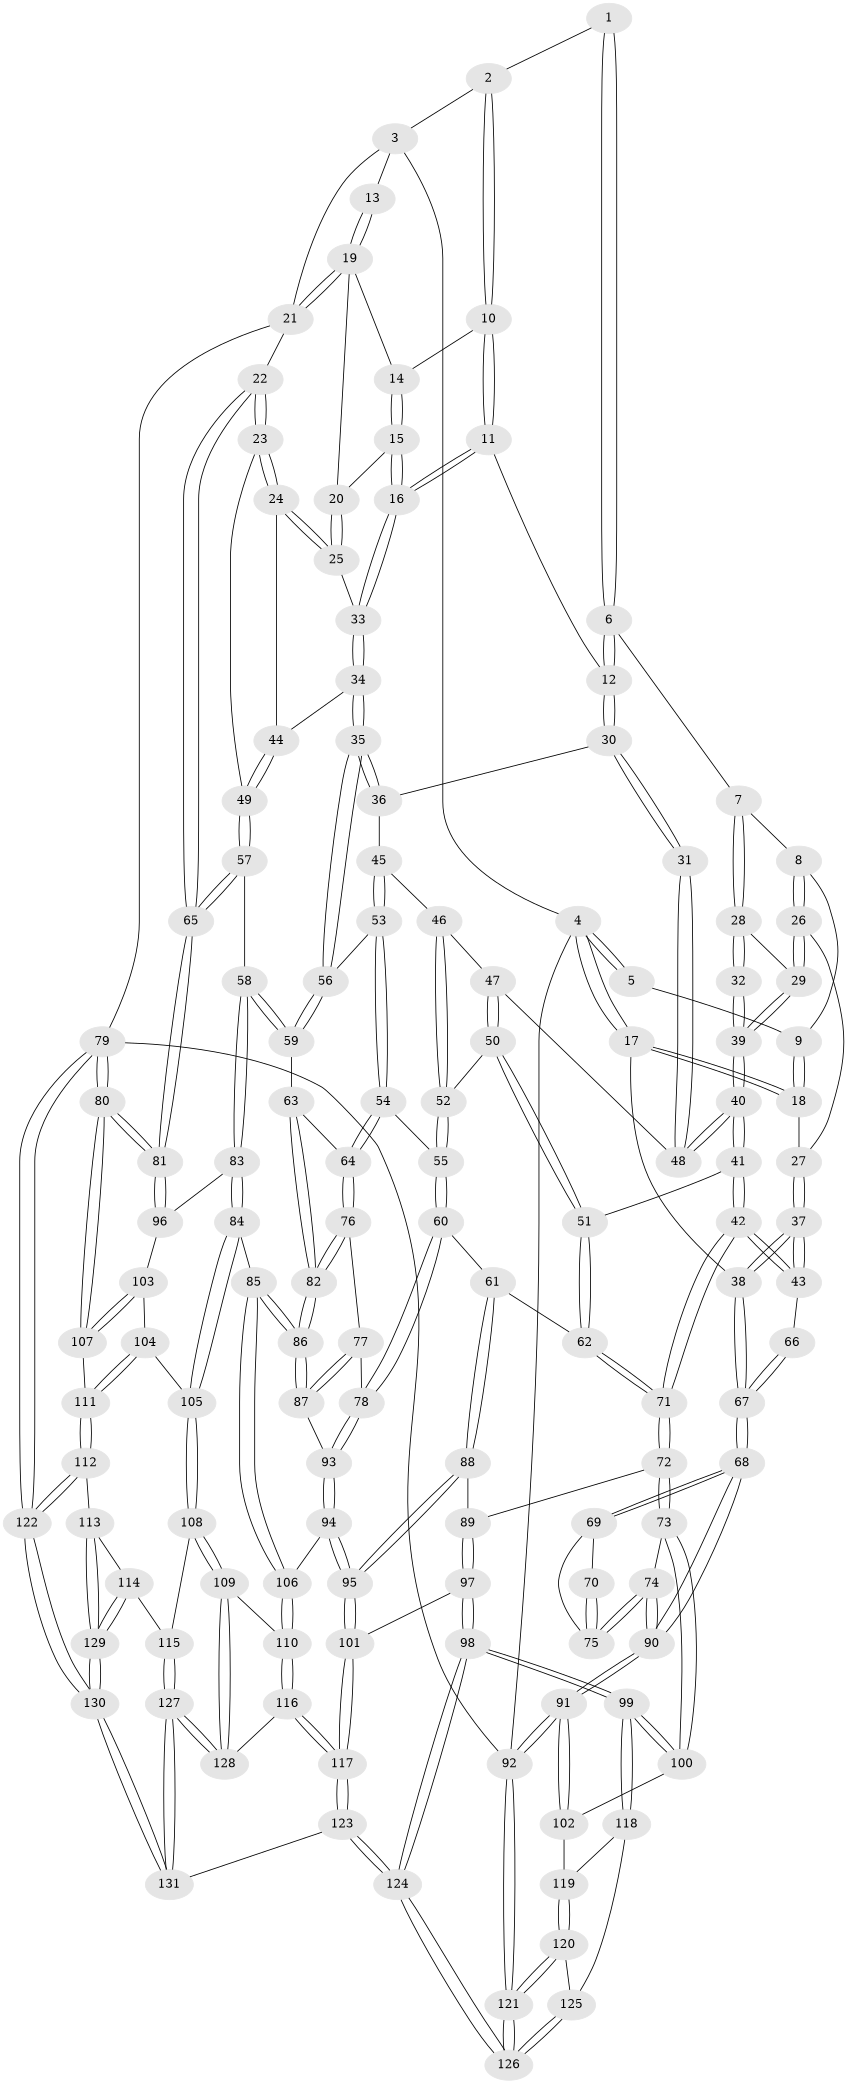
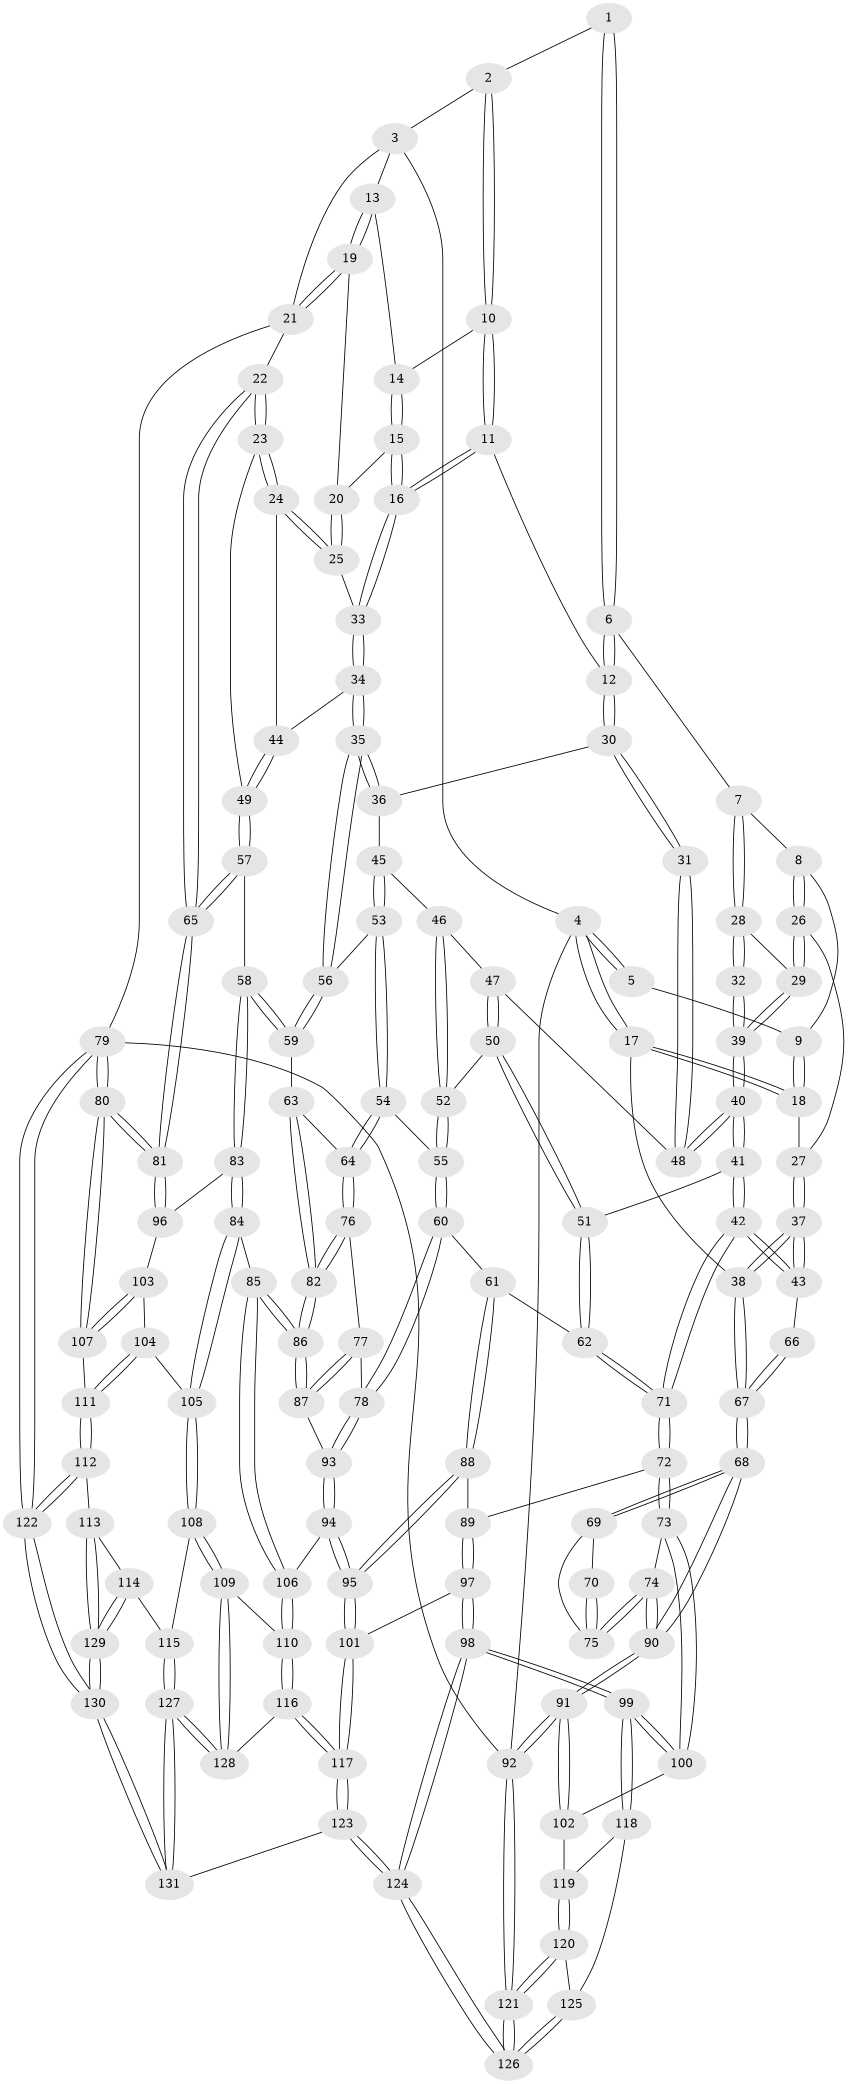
(373, 319) -> (386, 289)
